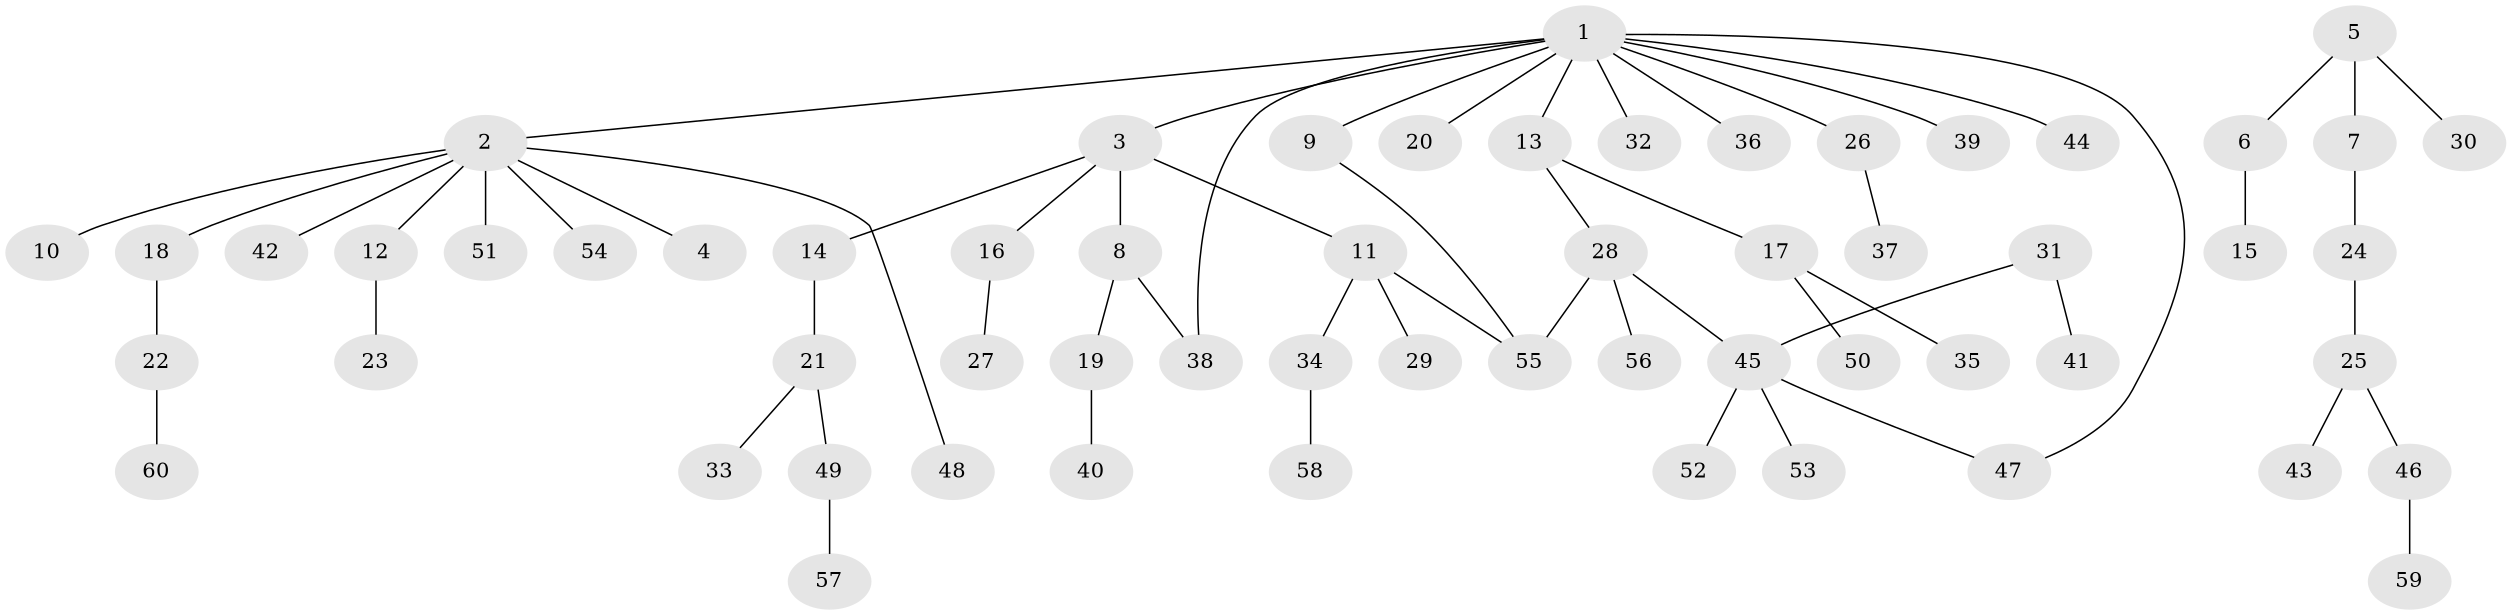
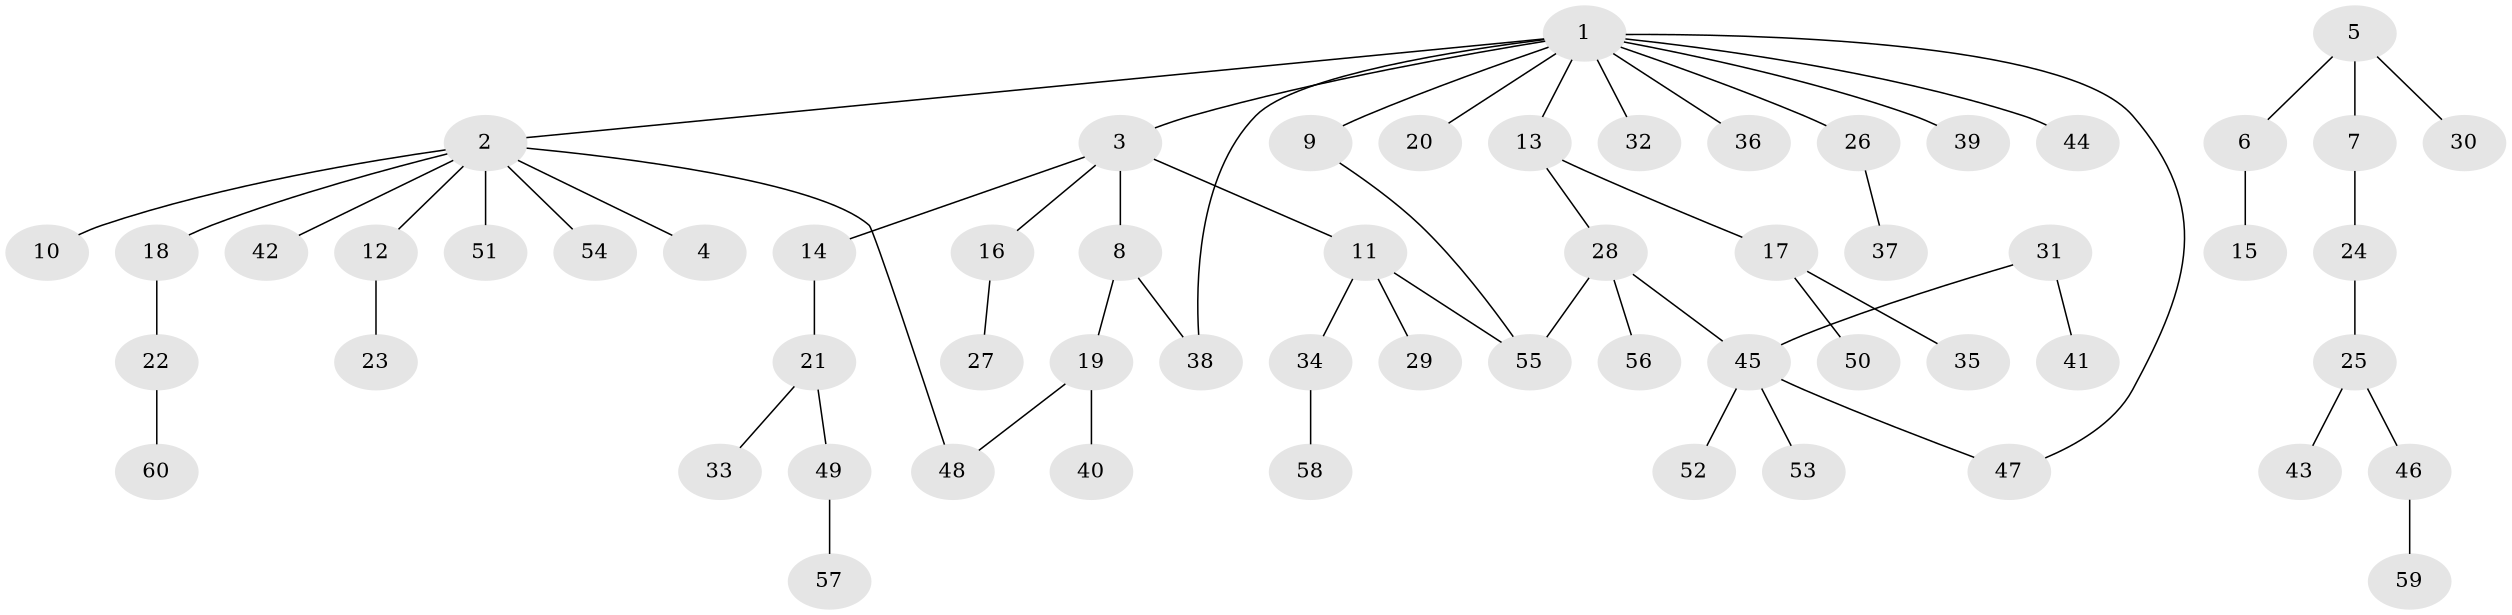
none -> (1022, 417)
